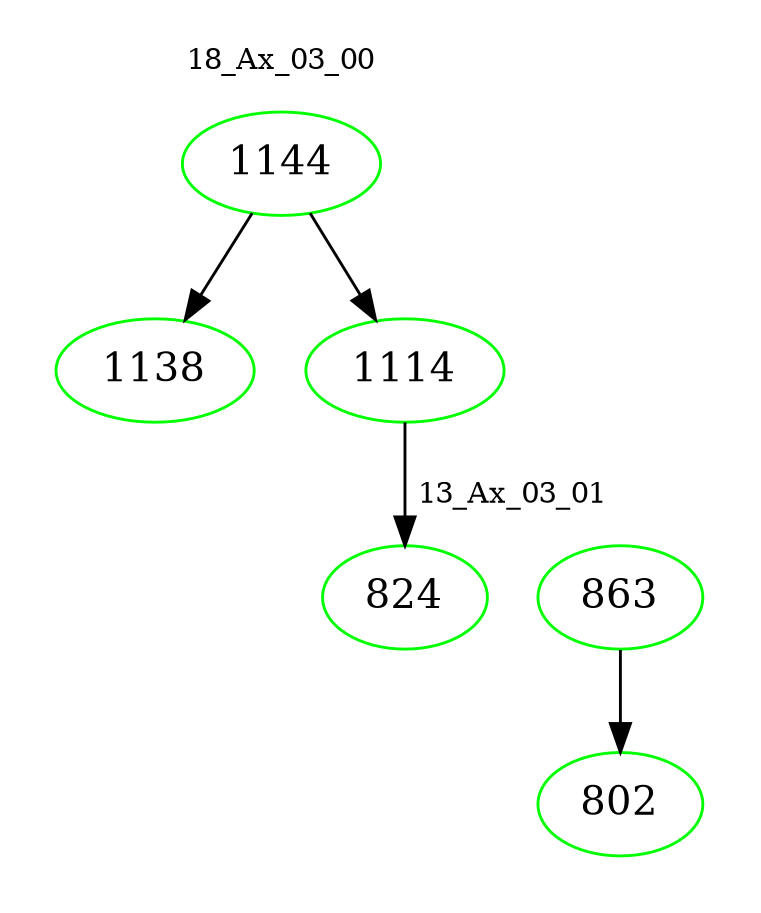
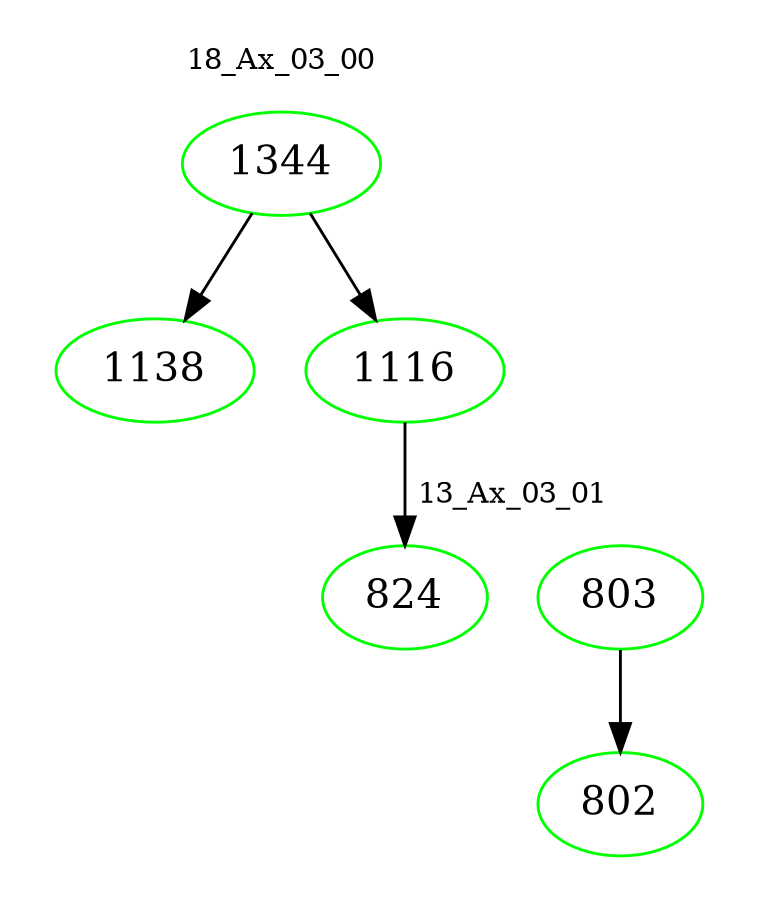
(281, 164) -> (281, 164)
(405, 371) -> (405, 371)
(620, 597) -> (620, 597)
